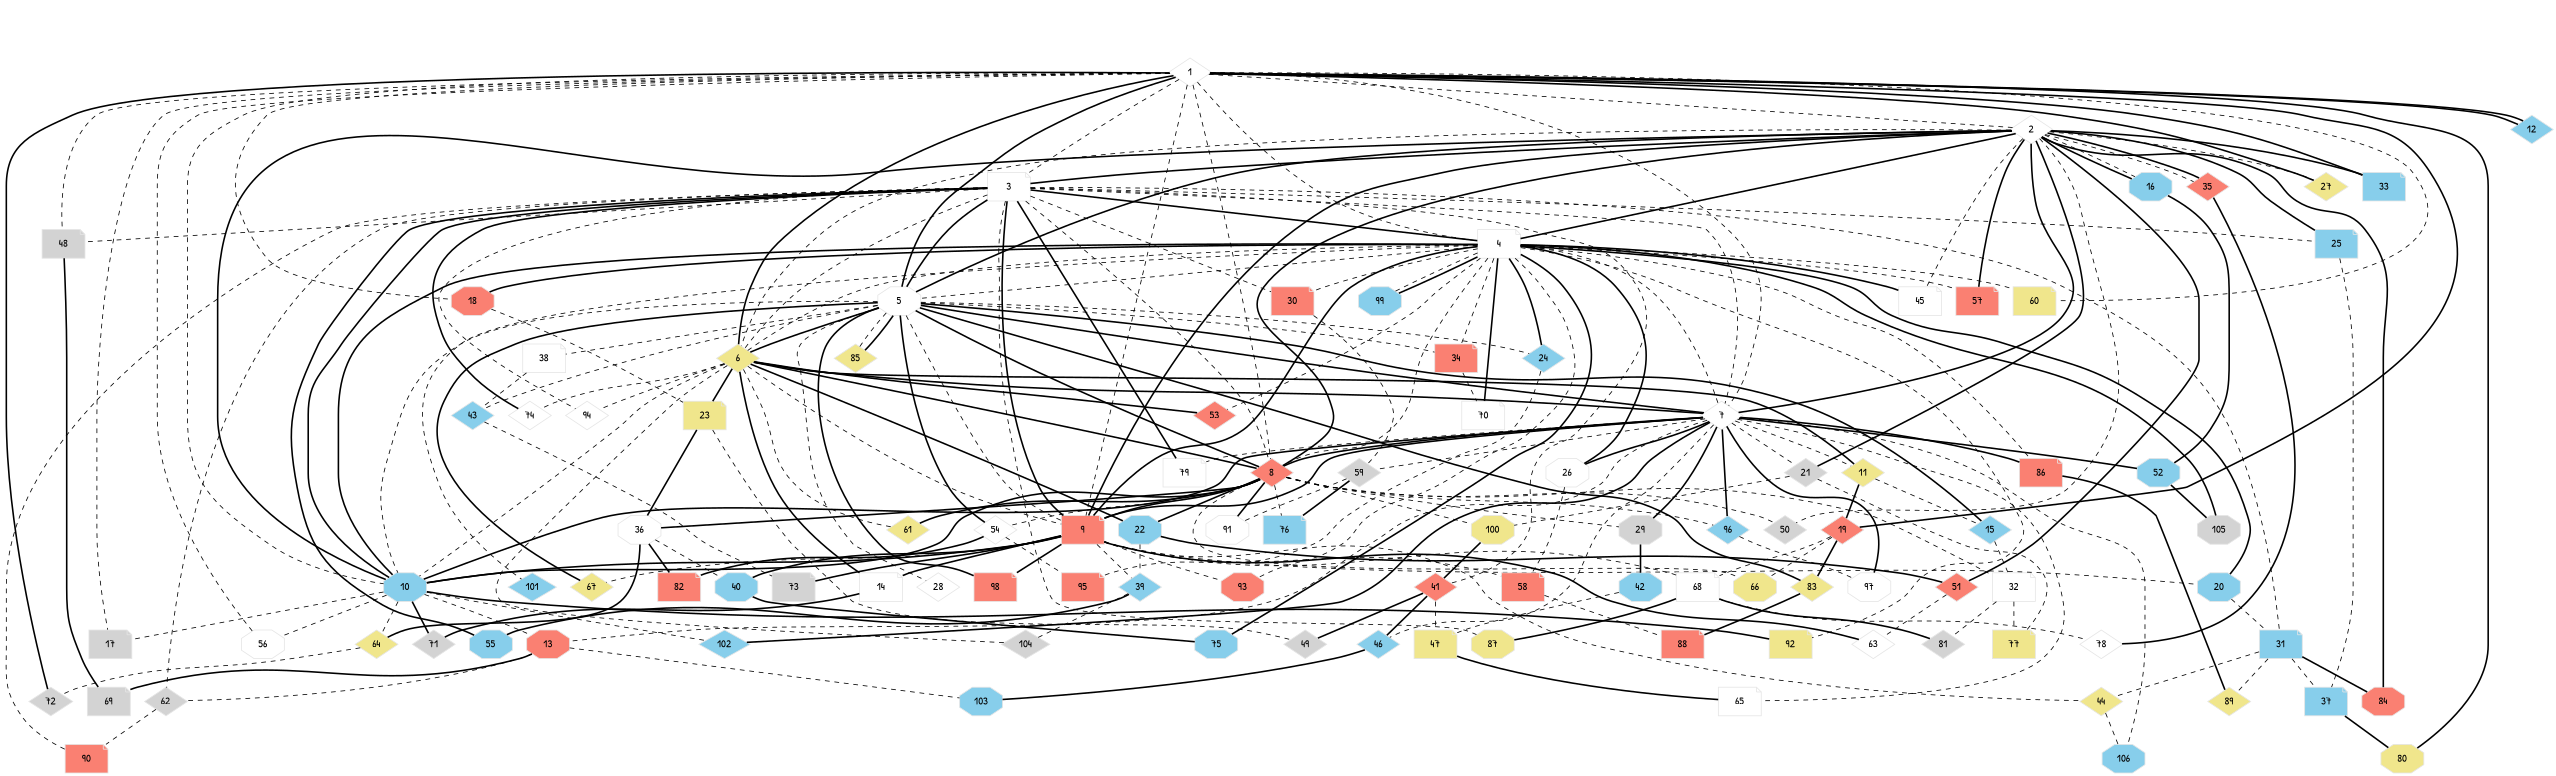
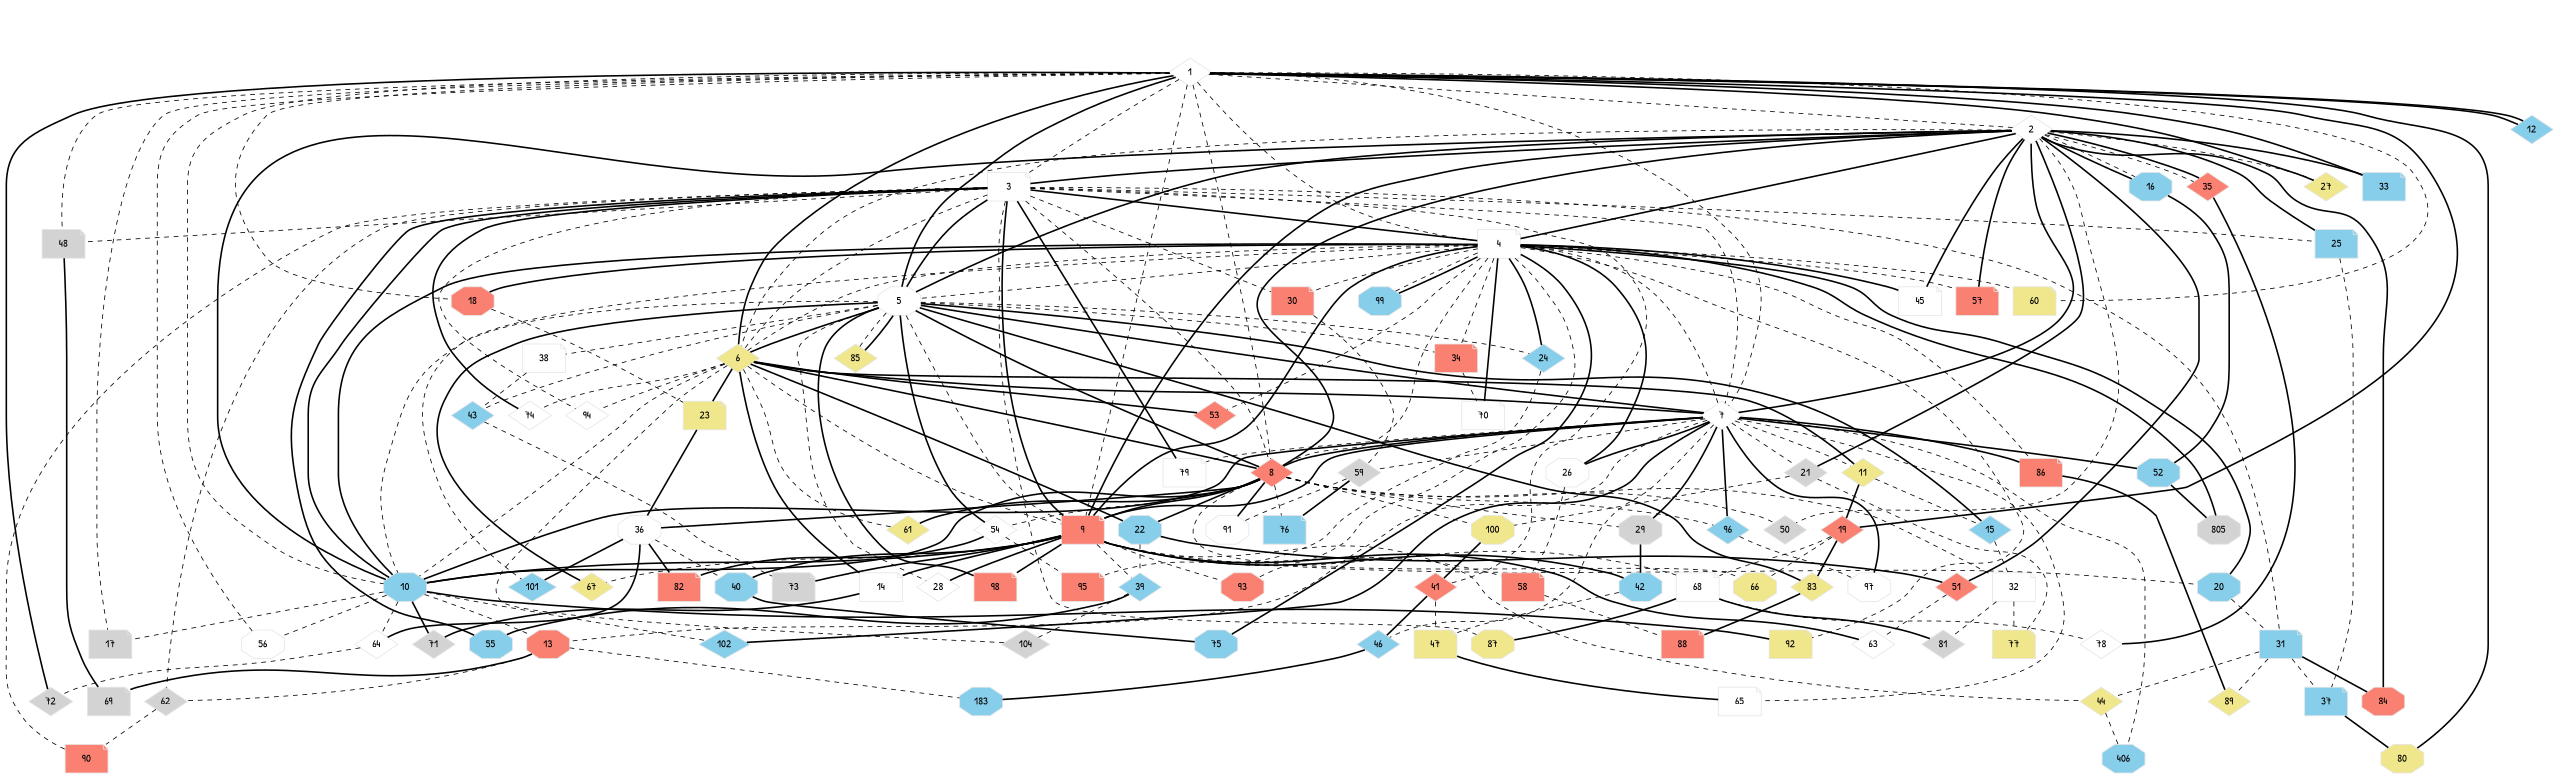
(1969, 209) -> (1969, 209)
(2219, 530) -> (2219, 530)
none -> (1005, 558)
none -> (584, 560)
none -> (1364, 560)
(377, 644) -> (377, 644)
(1305, 644) -> none
(981, 702) -> (981, 702)
(2124, 759) -> (2124, 759)
